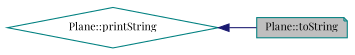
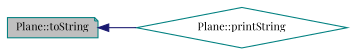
(243, 28) -> (123, 28)
